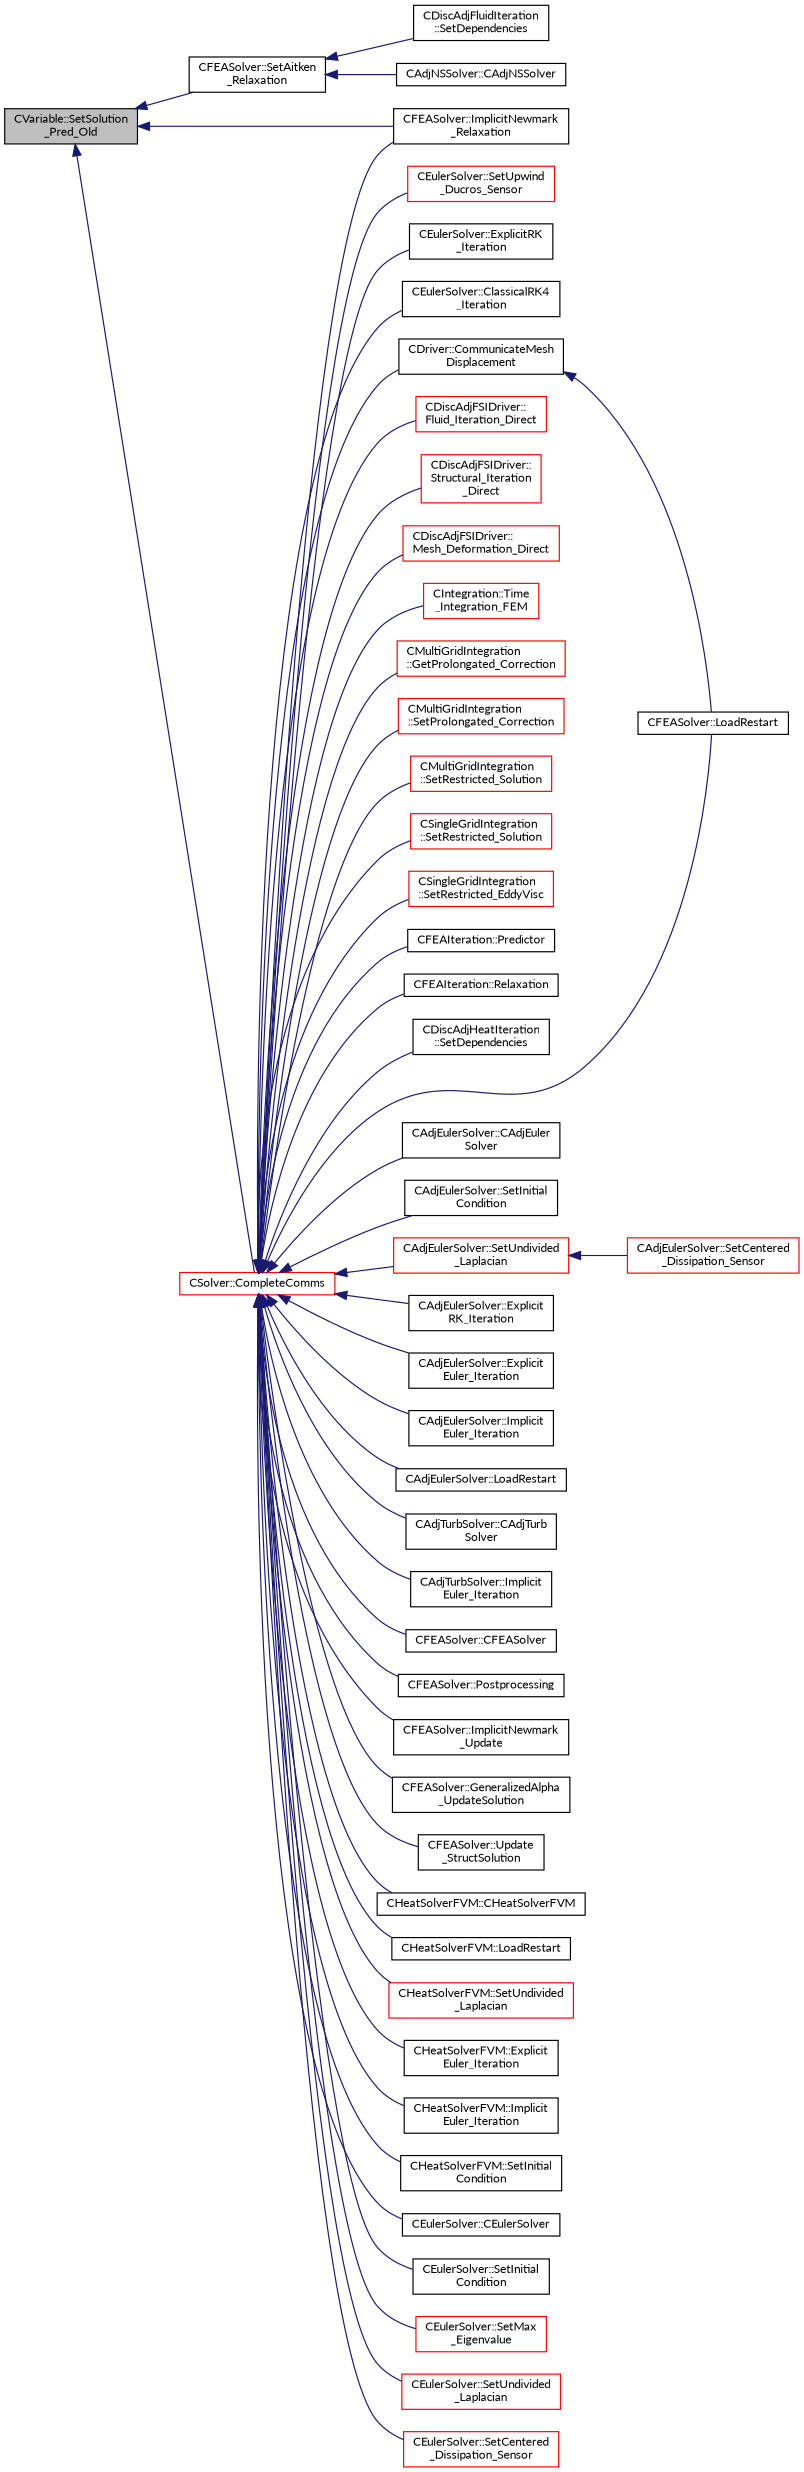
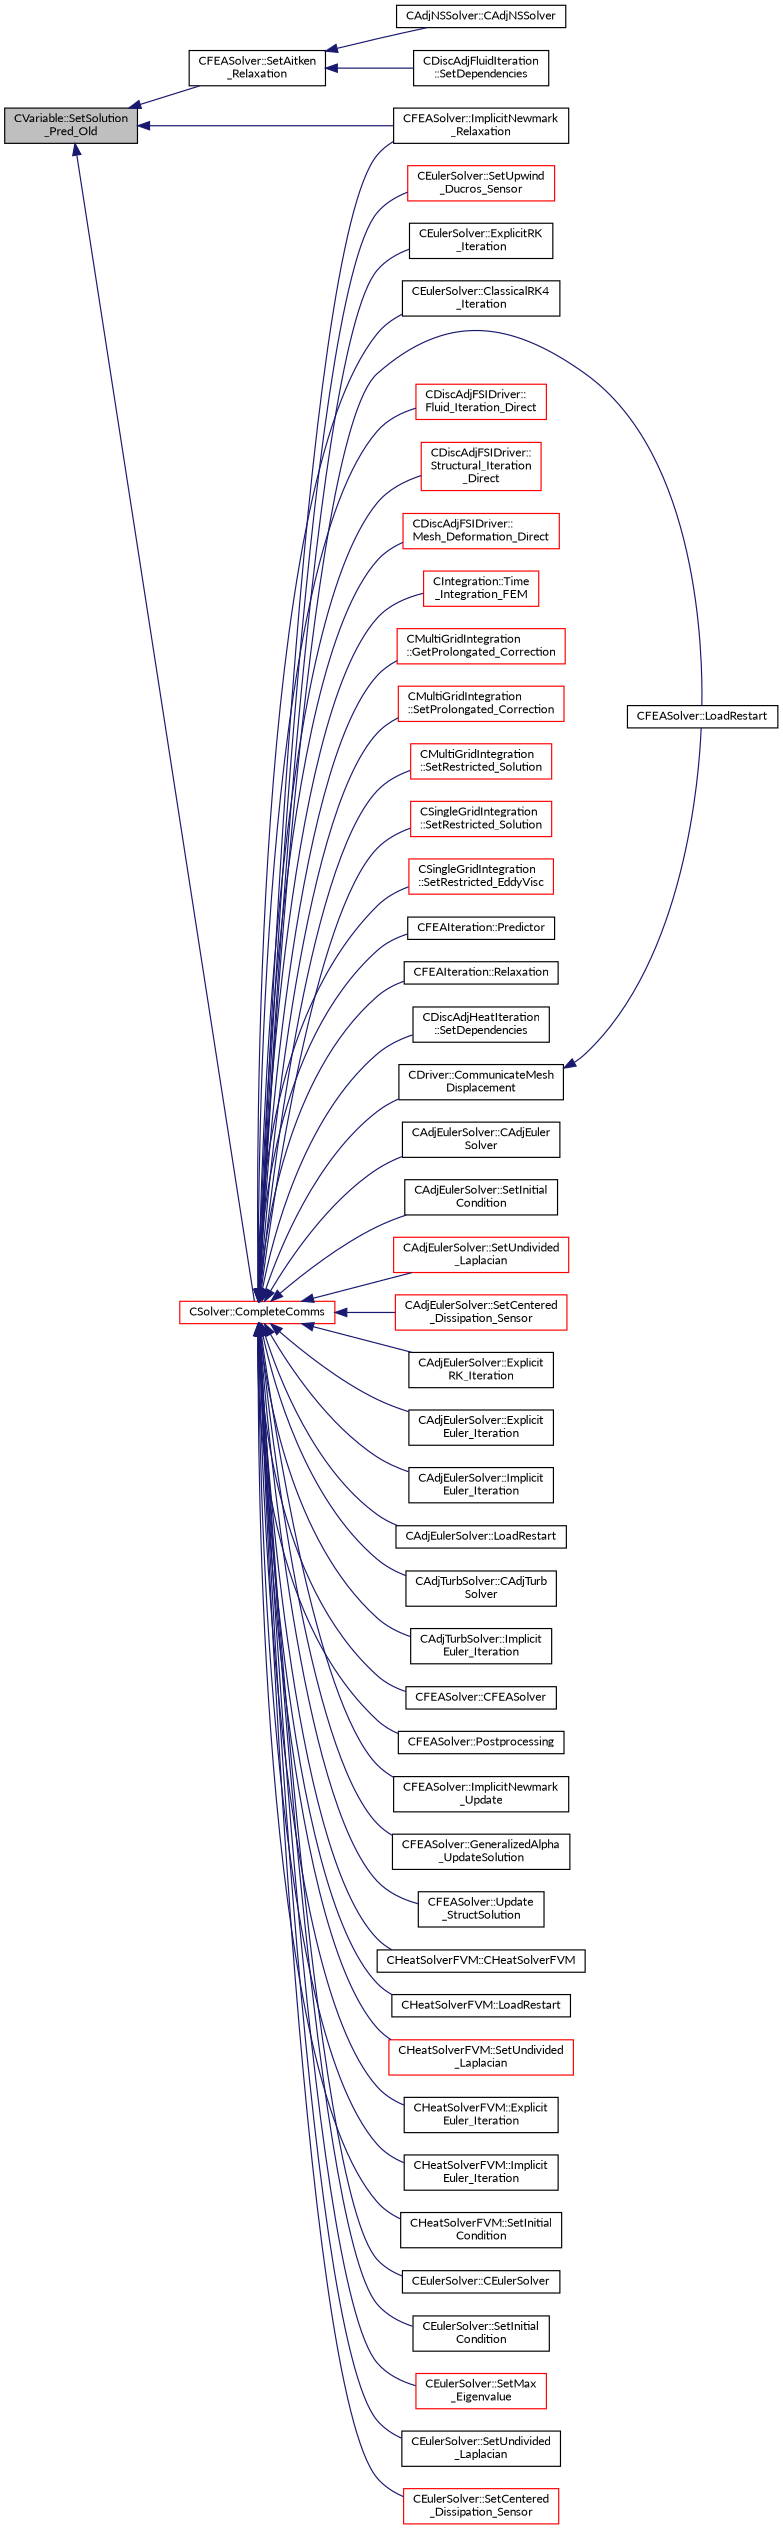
(604, 1255) -> (371, 1312)
(481, 2392) -> (481, 2449)
